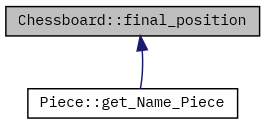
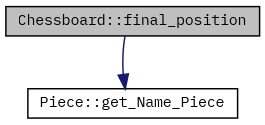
(142, 70) -> (123, 55)
